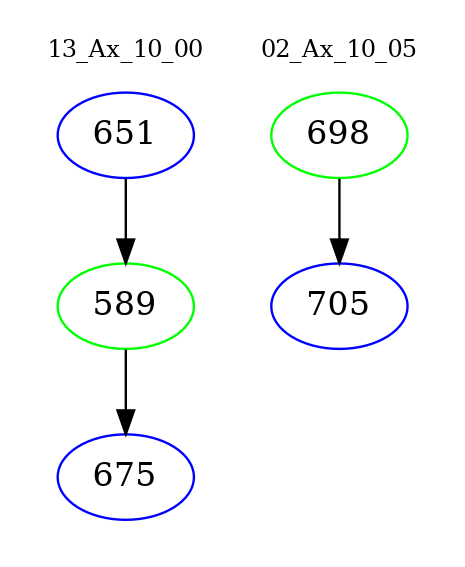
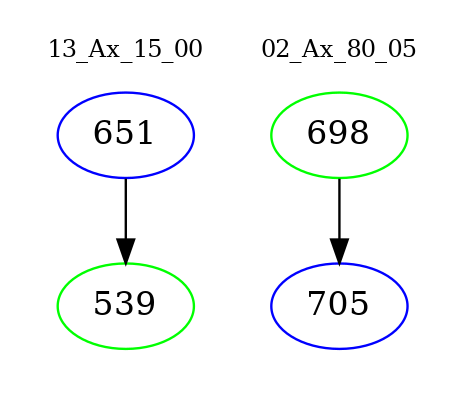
(126, 51) -> (126, 51)
(339, 51) -> (339, 51)
(126, 306) -> (126, 306)
(126, 477) -> none
